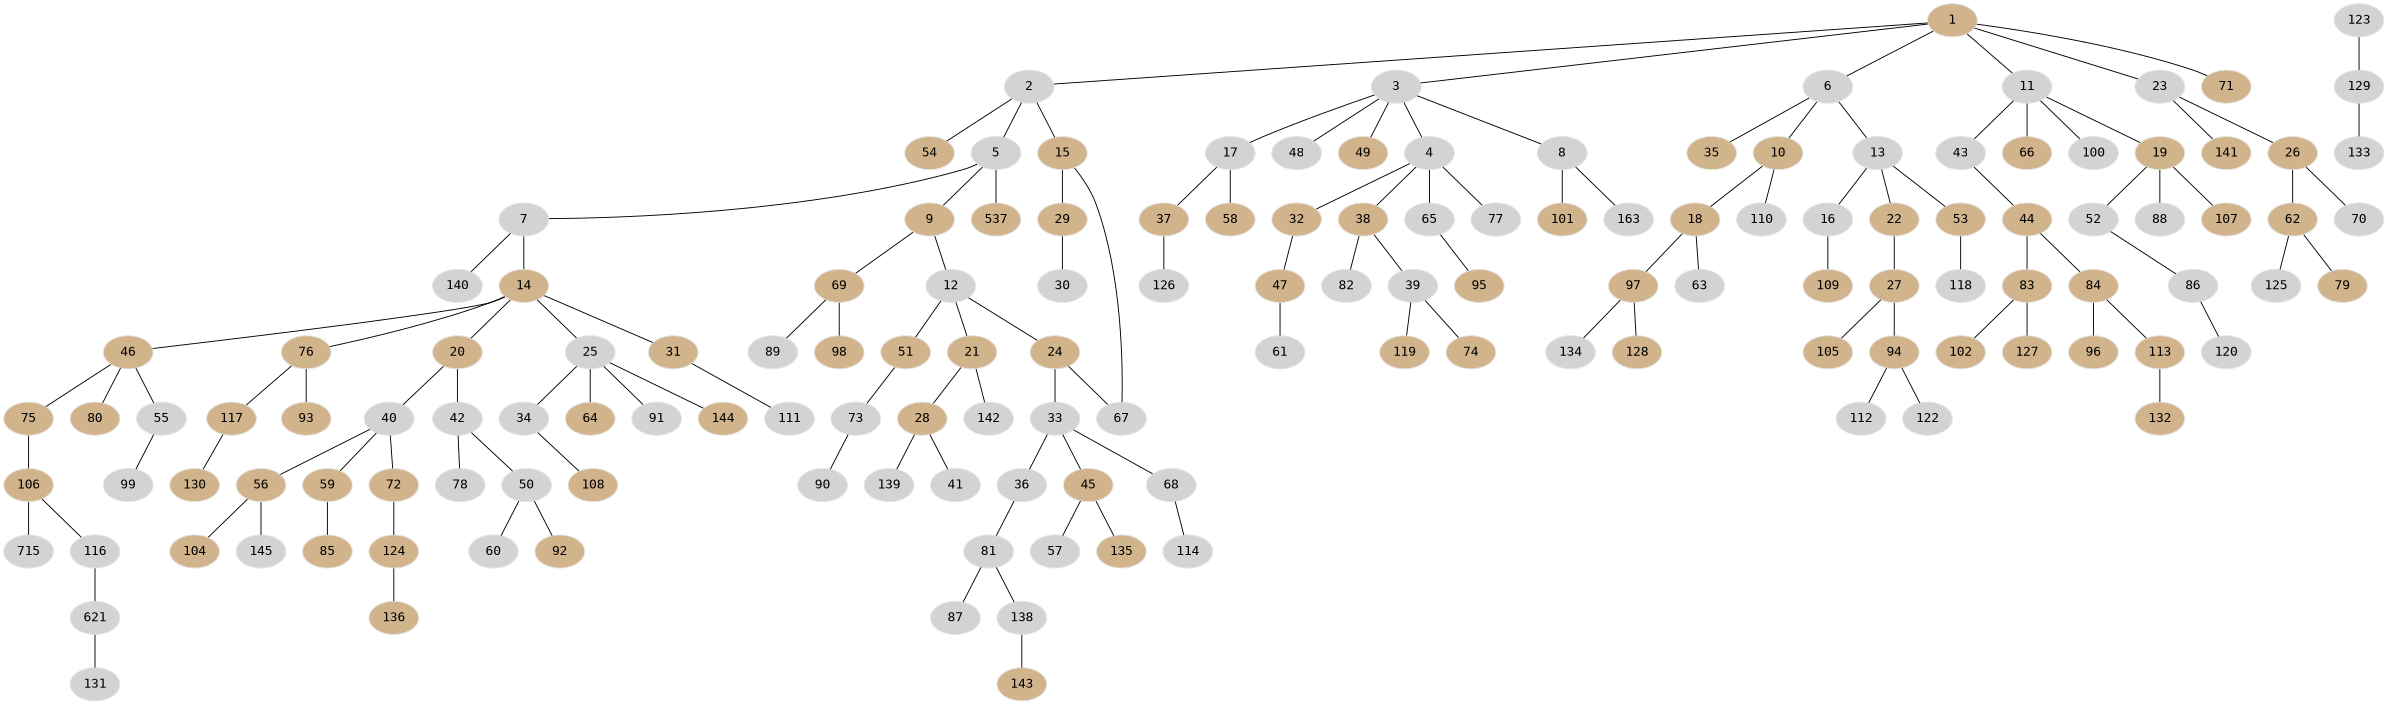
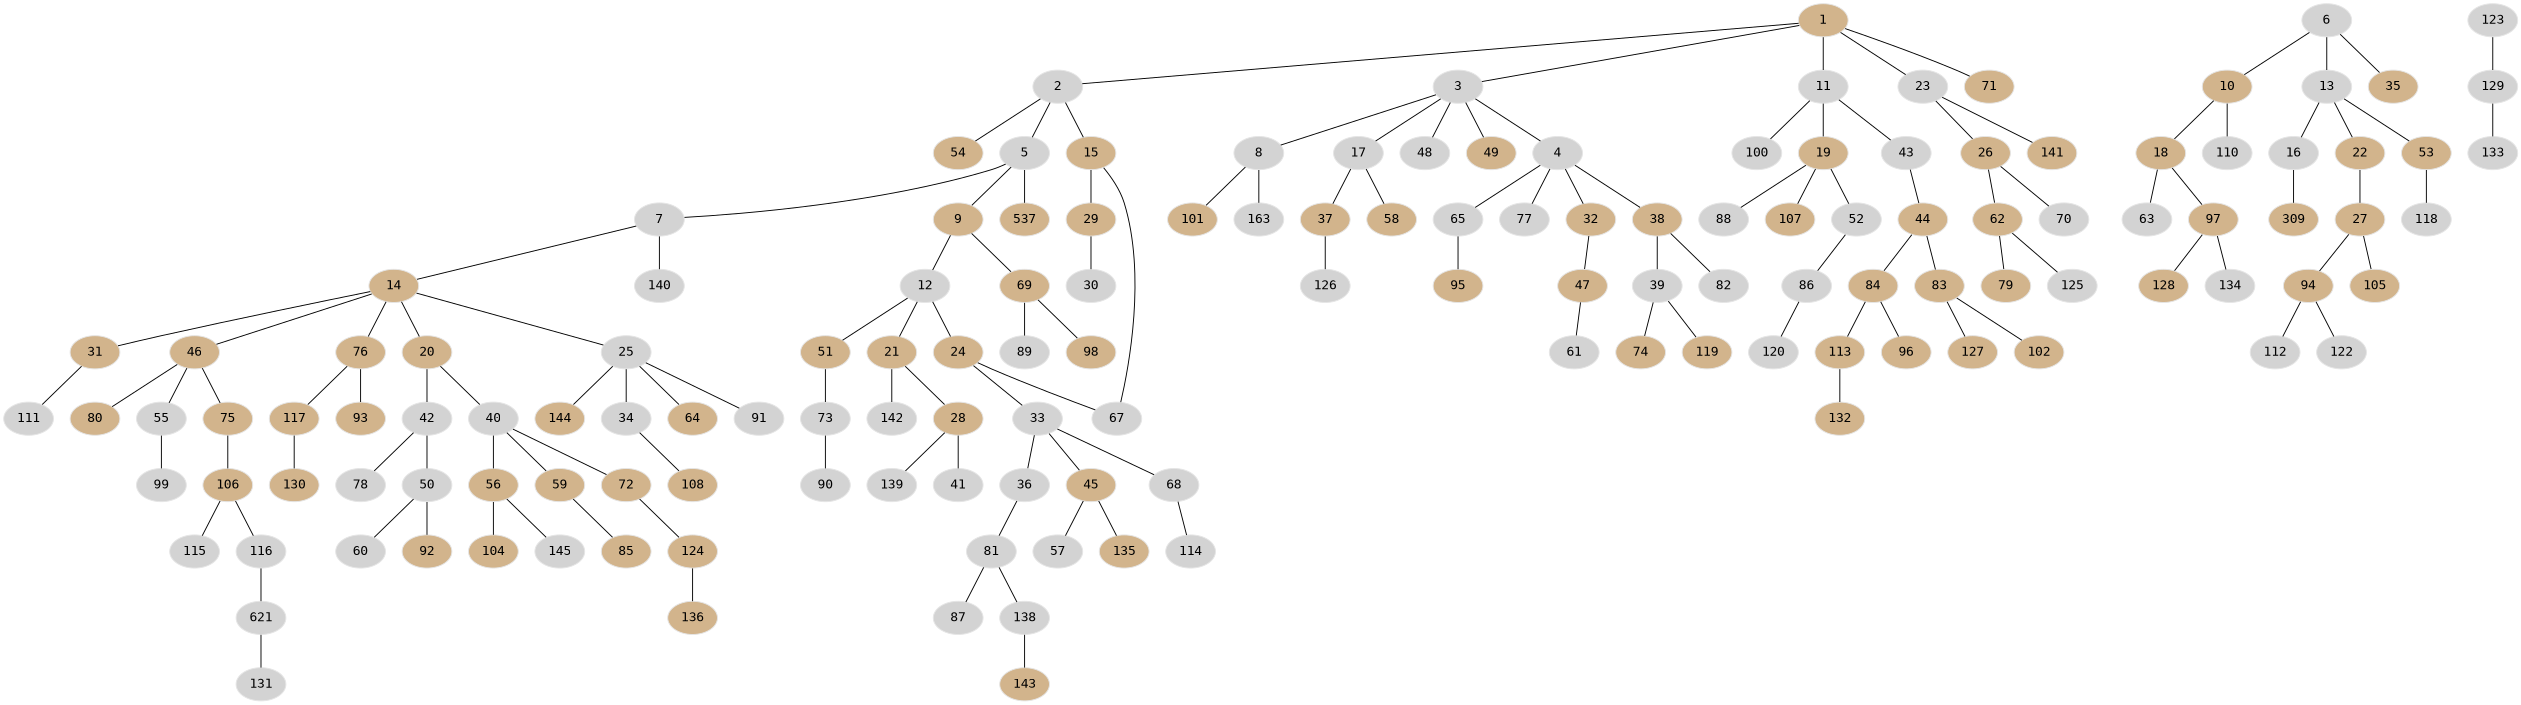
(1890, 54) -> none
(2027, 153) -> none
(1828, 286) -> (2294, 219)
(29, 551) -> (195, 551)
